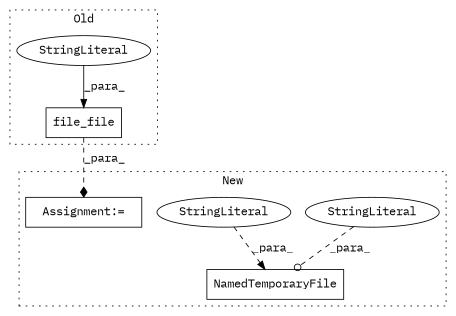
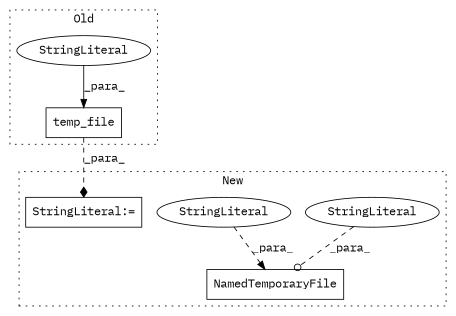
(84, 123) -> (84, 123)
(84, 212) -> (84, 212)
